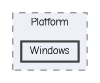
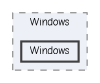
(50, 23) -> (50, 23)
